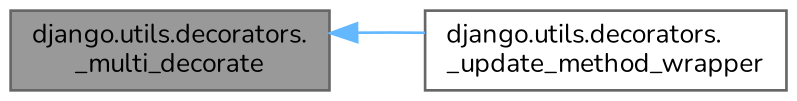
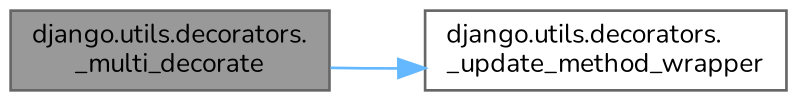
(391, 33) -> (364, 68)
